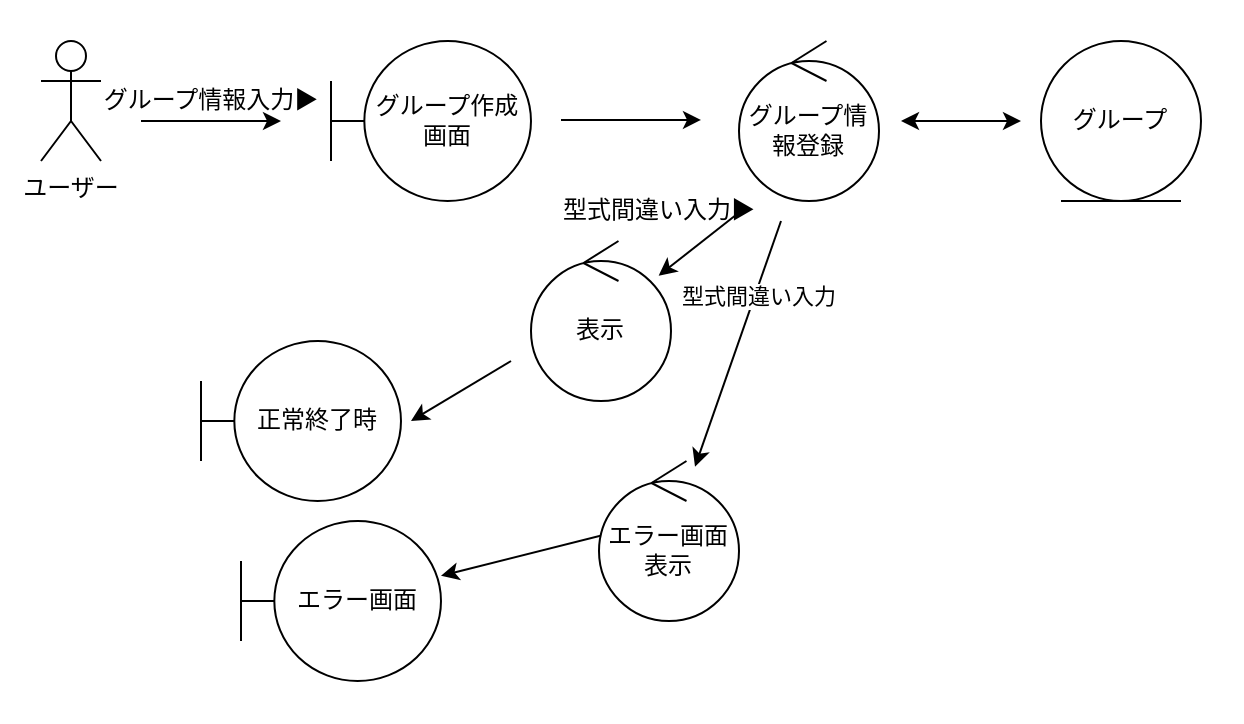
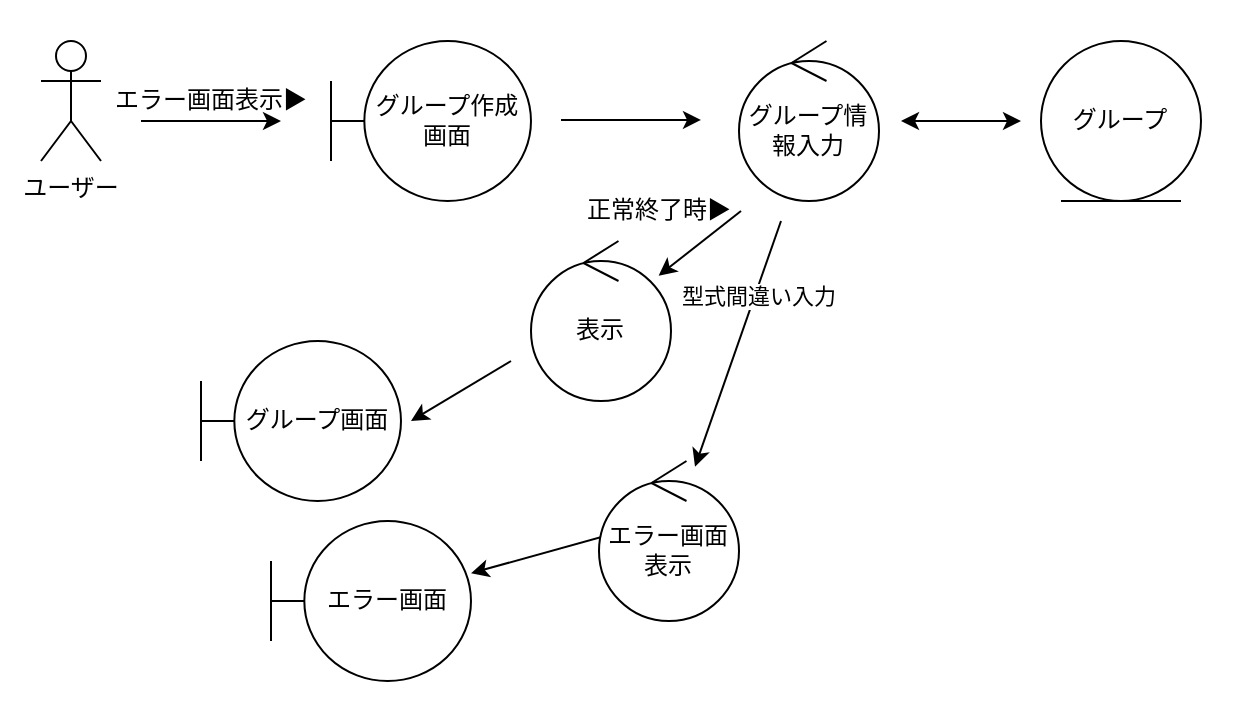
(212, 101) -> (212, 101)
(809, 131) -> (809, 131)
(660, 211) -> (660, 211)
(318, 421) -> (318, 421)
(341, 601) -> (371, 601)
